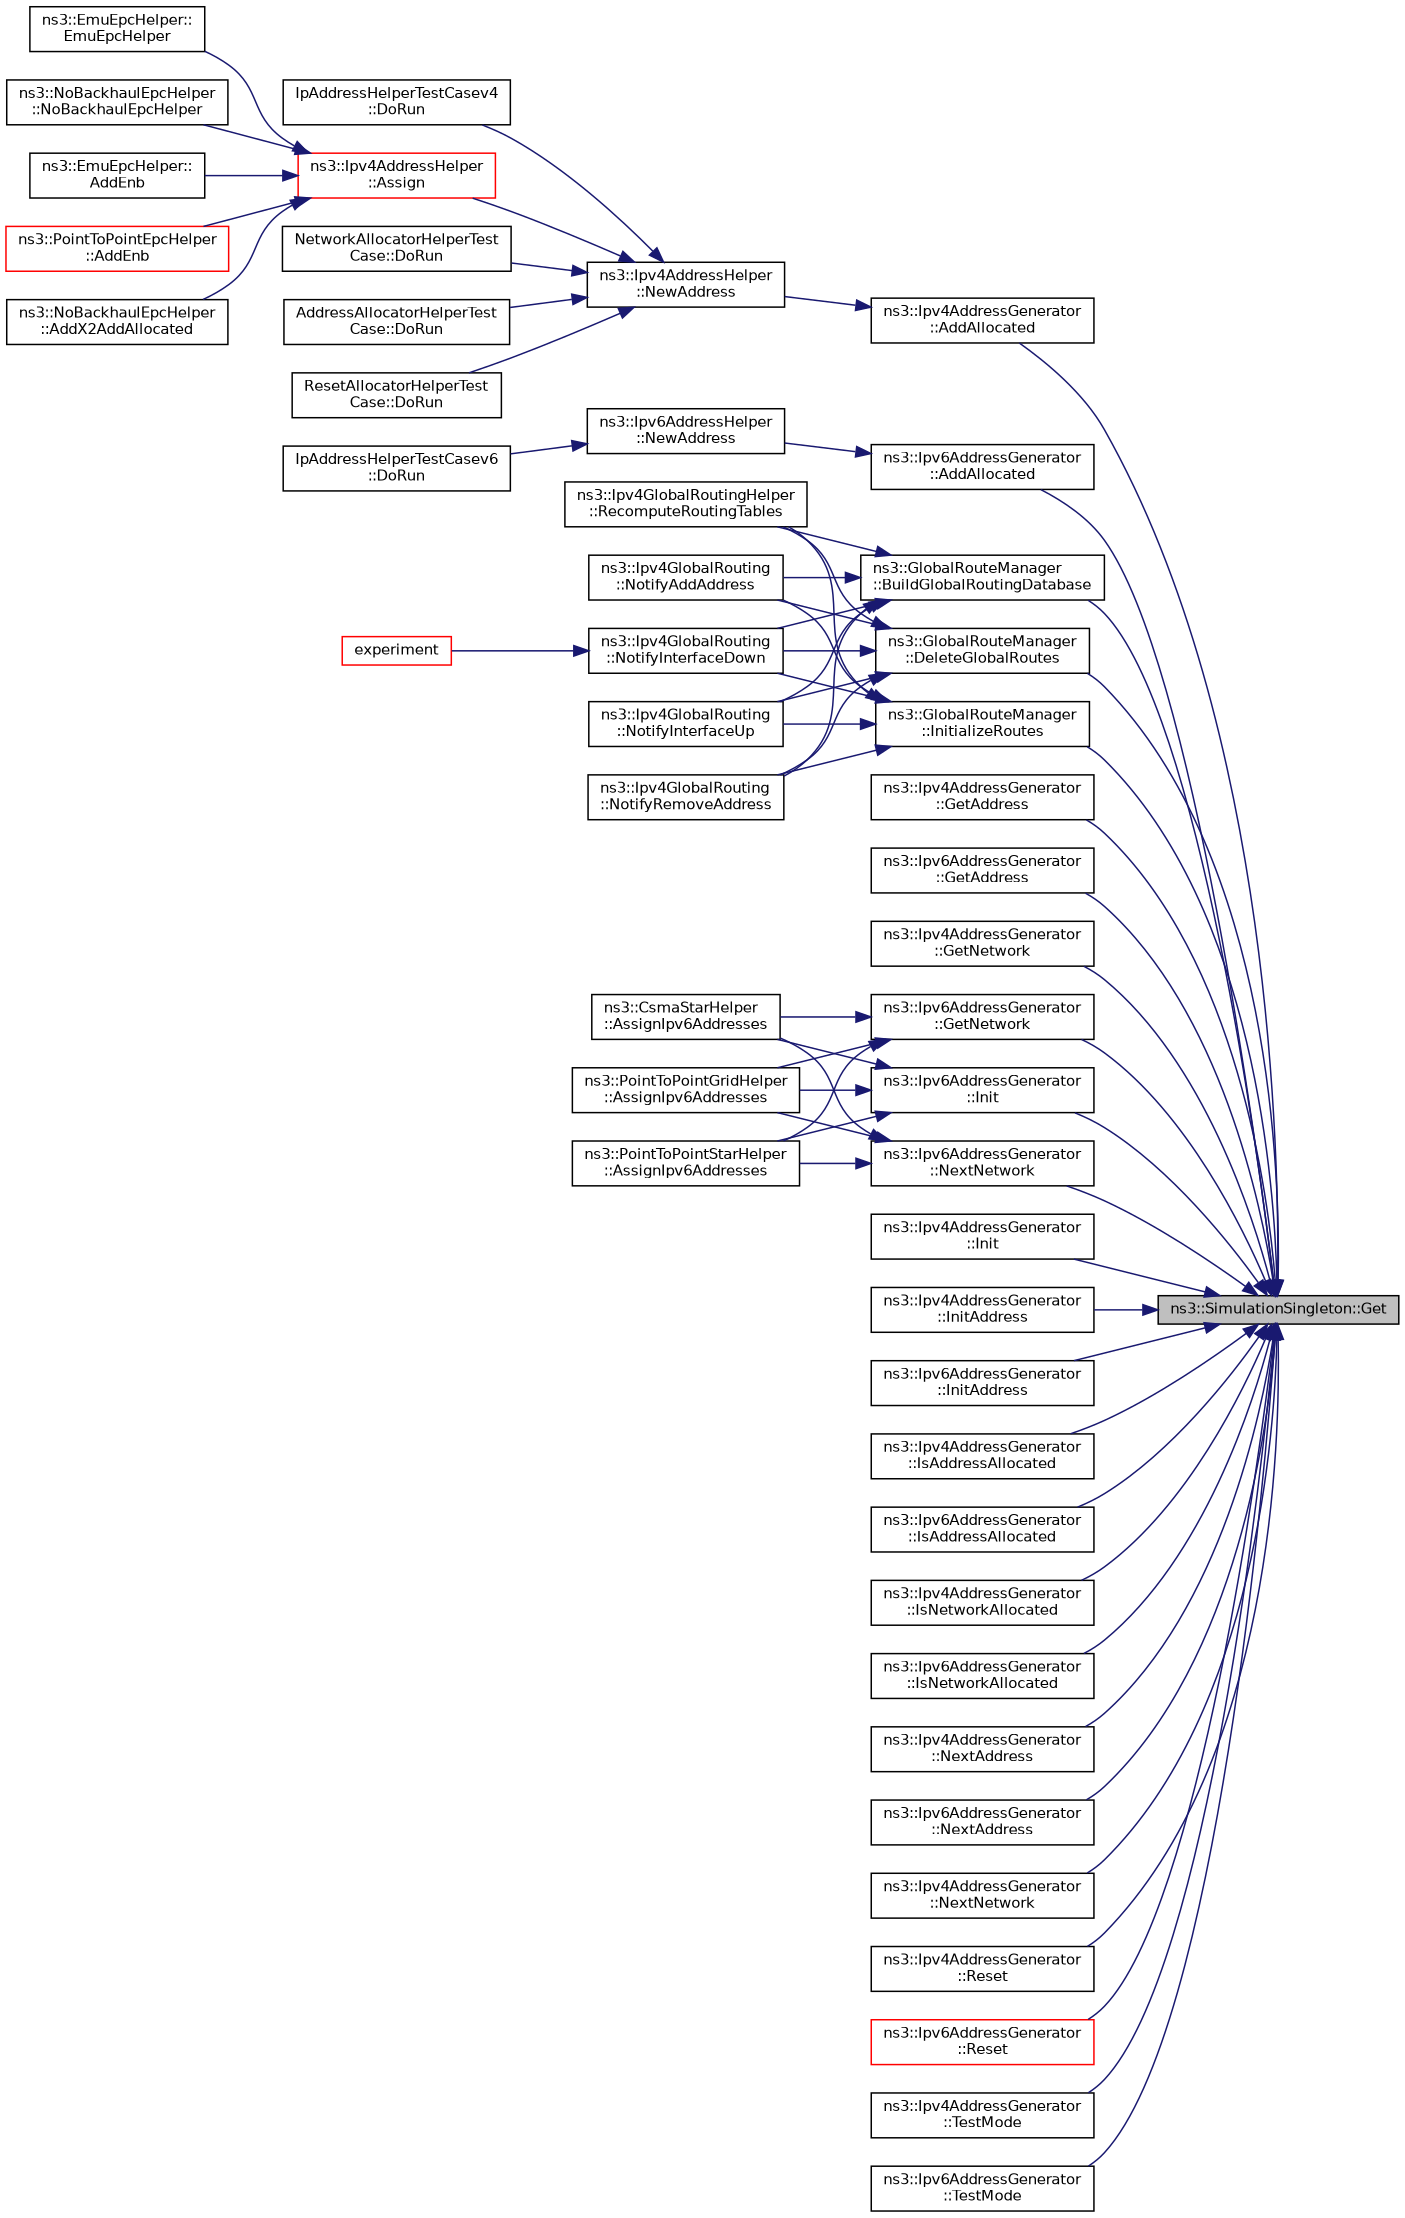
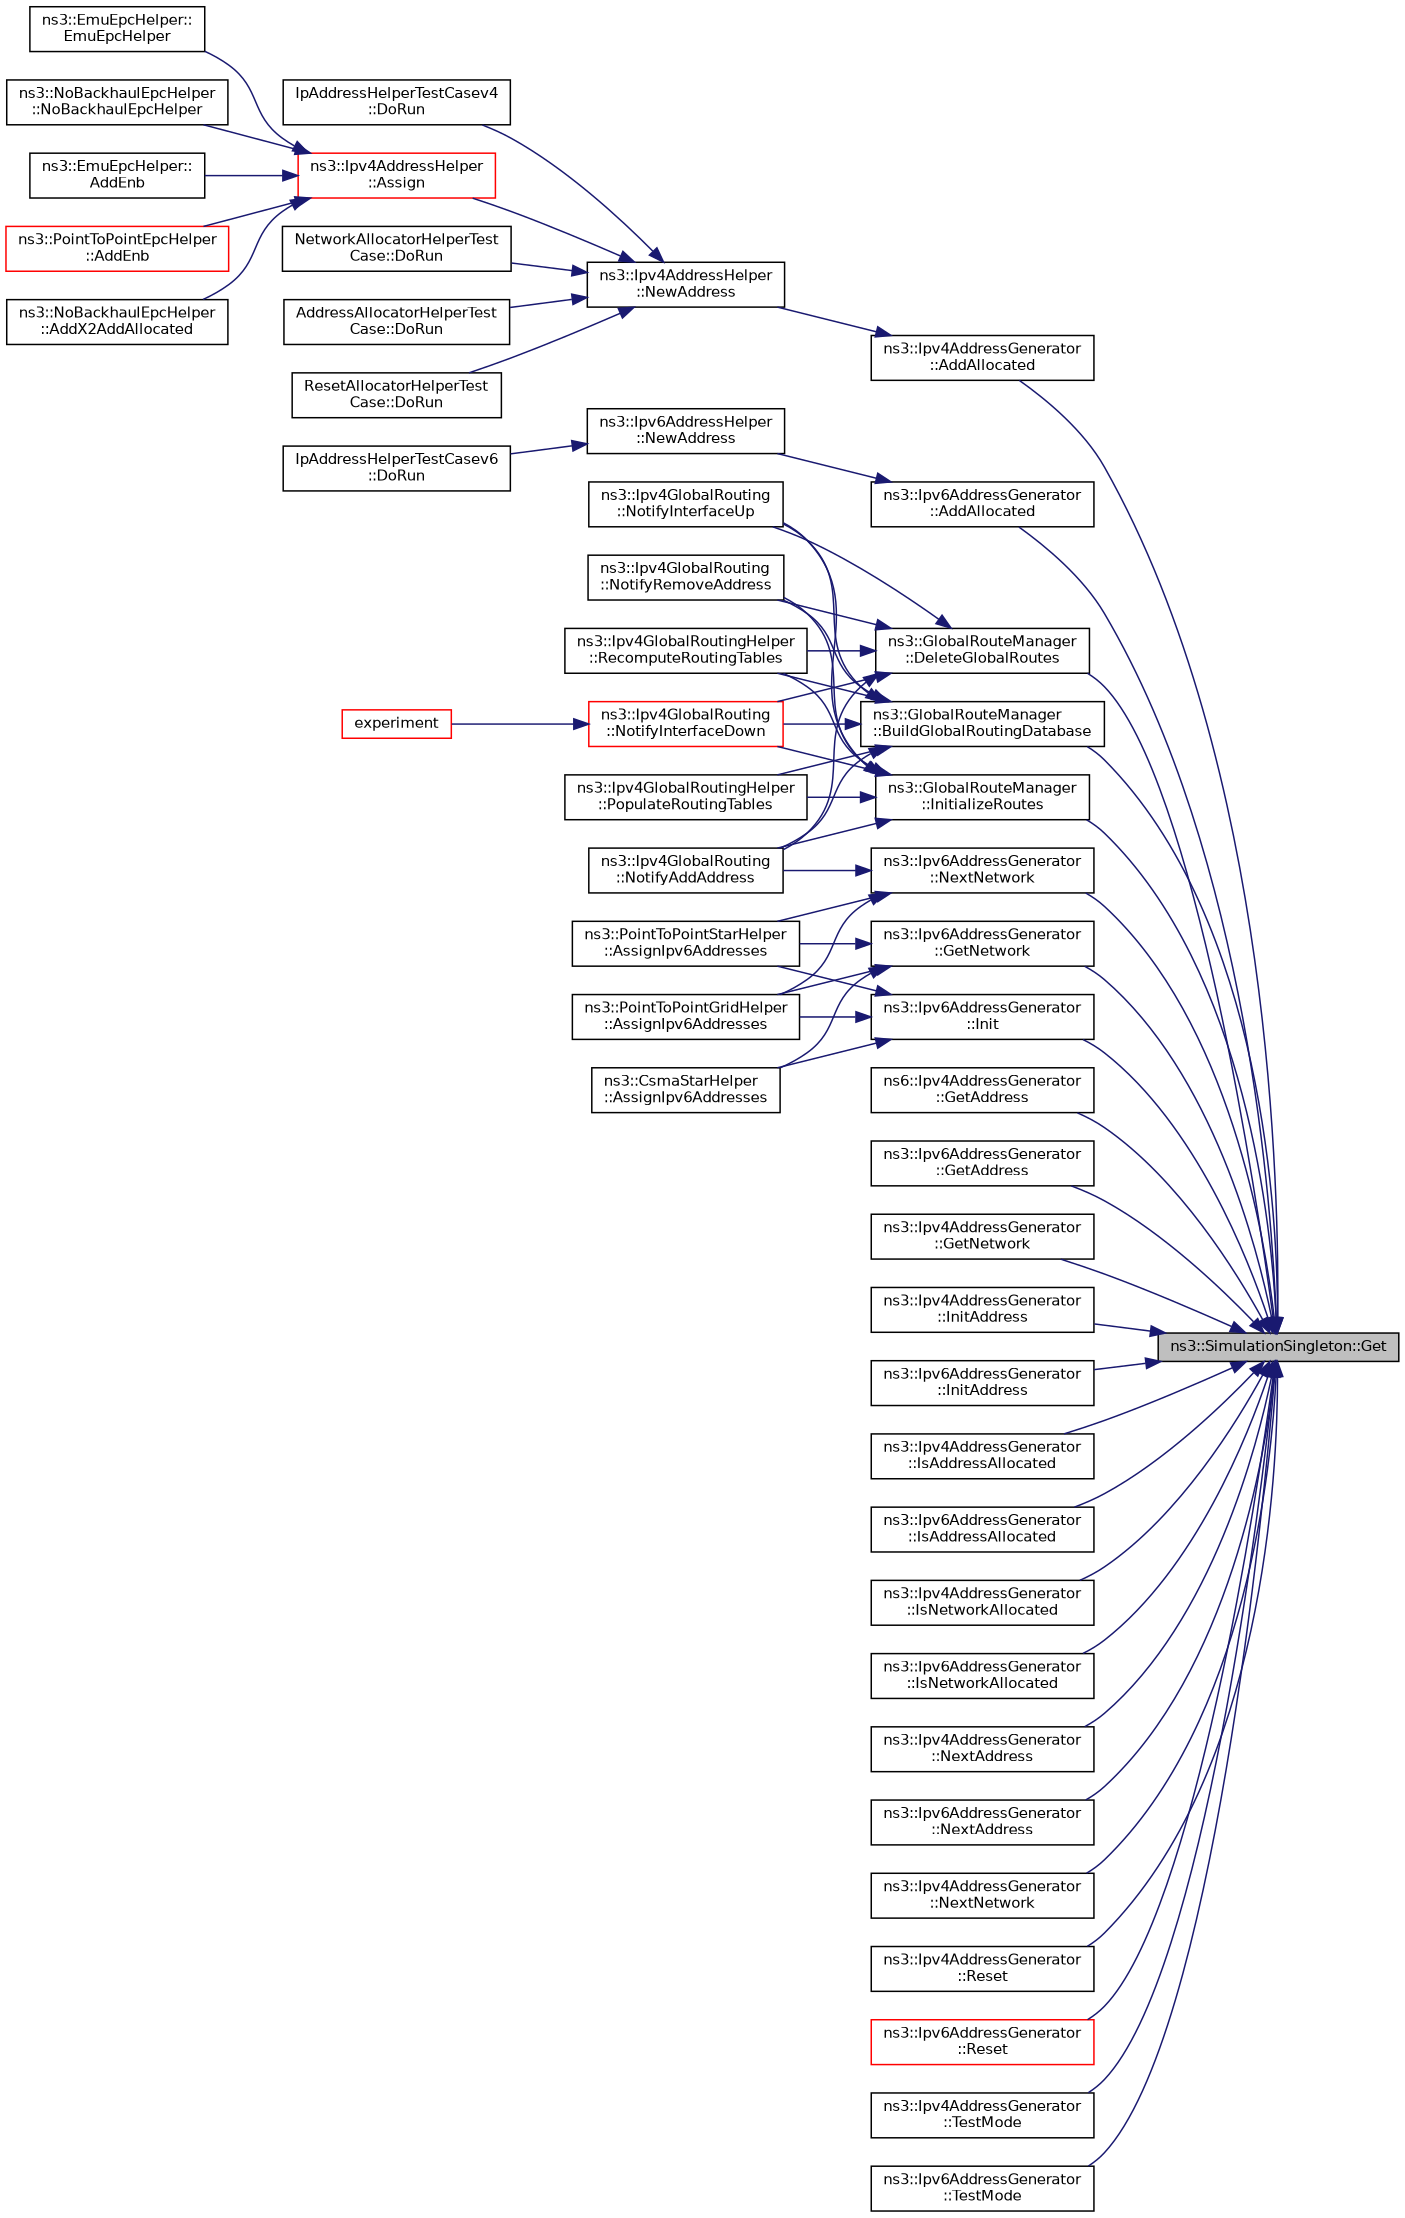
(686, 651) -> (686, 724)
none -> (686, 797)
(983, 797) -> (983, 1090)
(829, 1079) -> (820, 871)
(983, 1237) -> none
